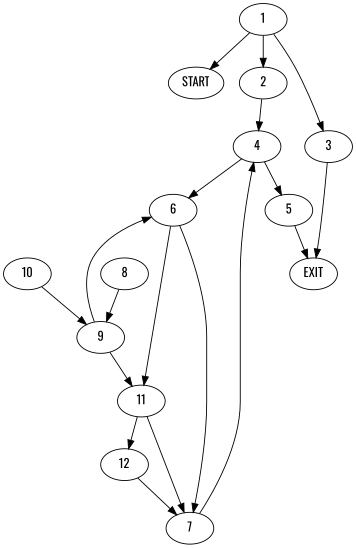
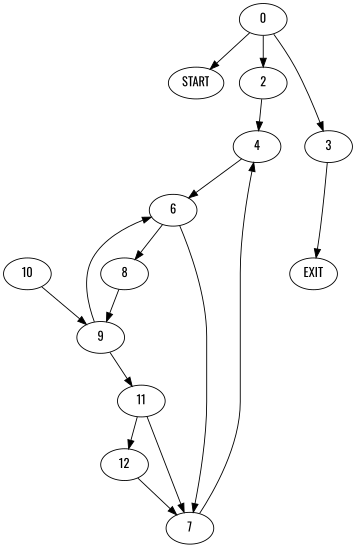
(263, 19) -> (263, 19)
(289, 210) -> none
(158, 301) -> (152, 239)
